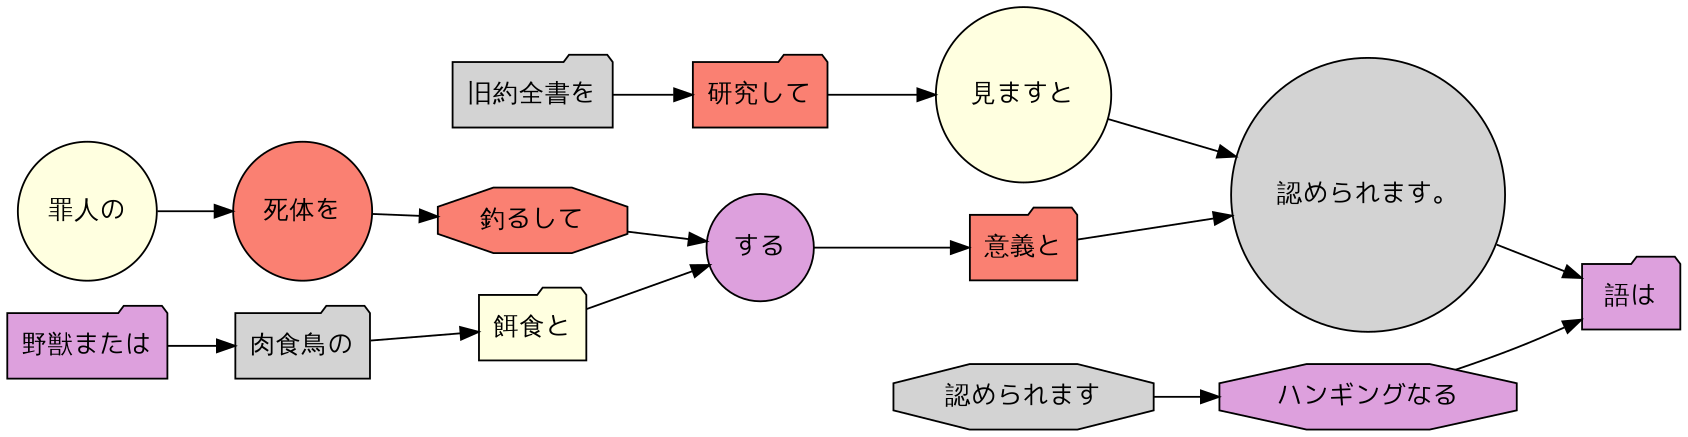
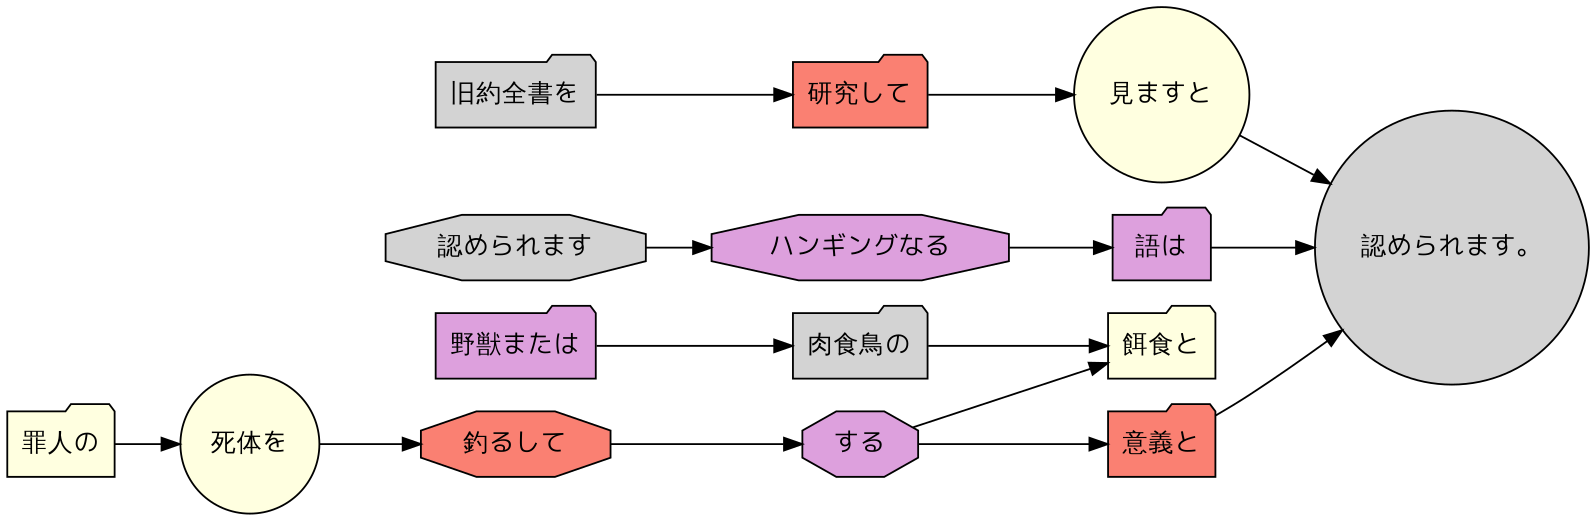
(87, 211) -> (61, 444)
(303, 211) -> (250, 444)
(760, 248) -> (860, 444)
(1530, 258) -> (1253, 248)
(639, 290) -> (1002, 398)
